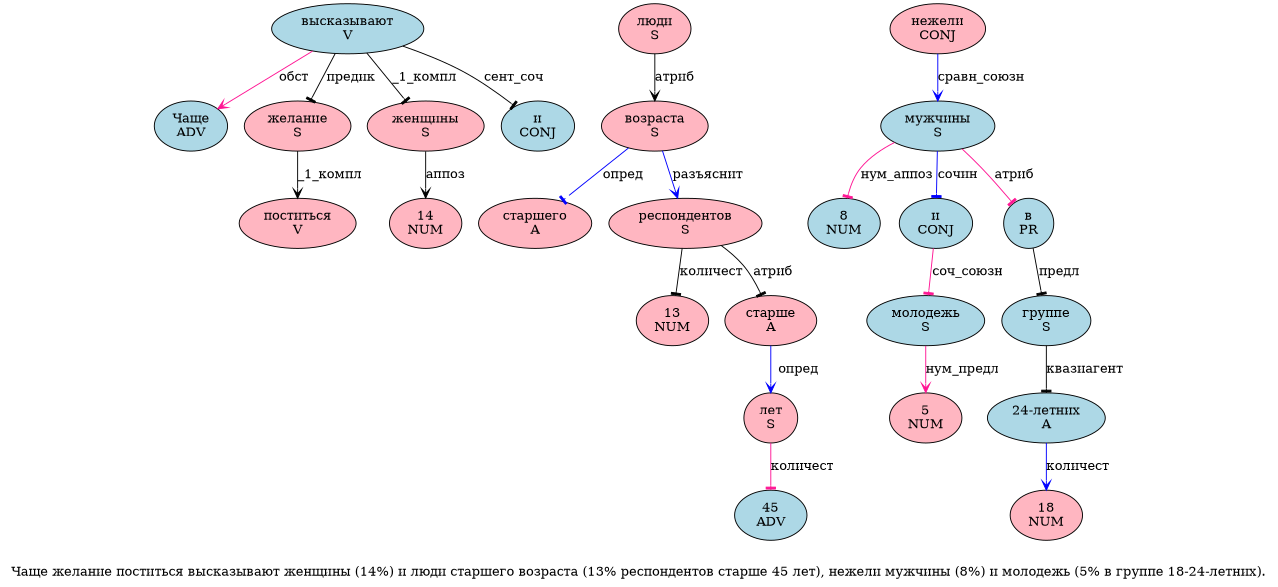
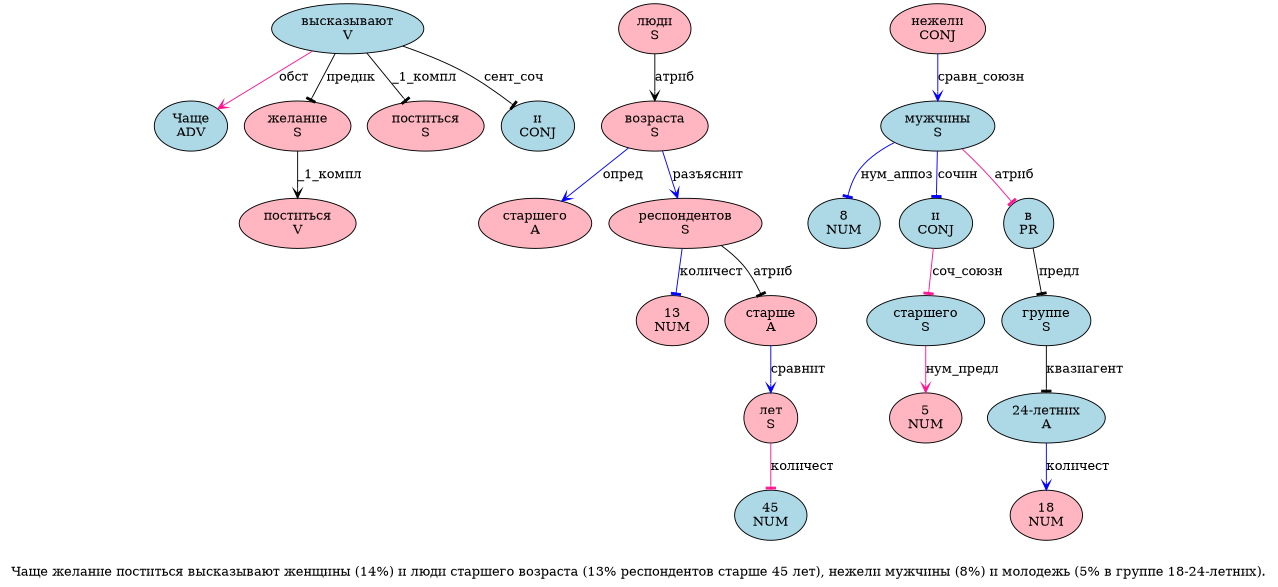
(426, 126) -> (426, 126)
(865, 163) -> (865, 163)
(599, 172) -> (599, 172)
(426, 223) -> none
(679, 270) -> (679, 270)
(926, 321) -> (926, 321)
(798, 369) -> (798, 369)
(771, 515) -> (771, 515)
